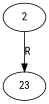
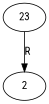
(24, 48) -> (24, 48)
